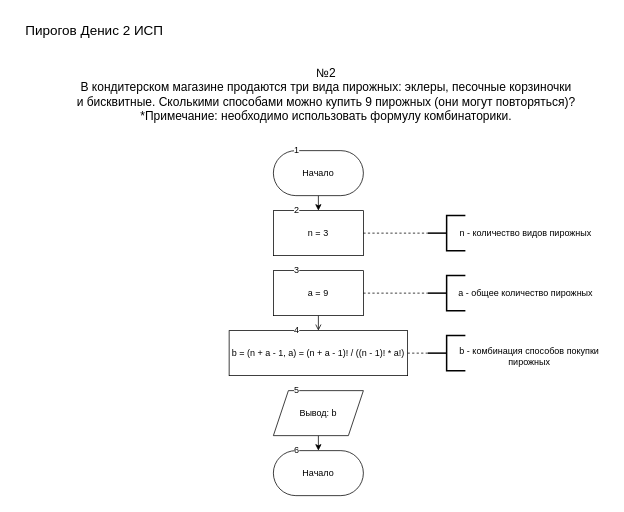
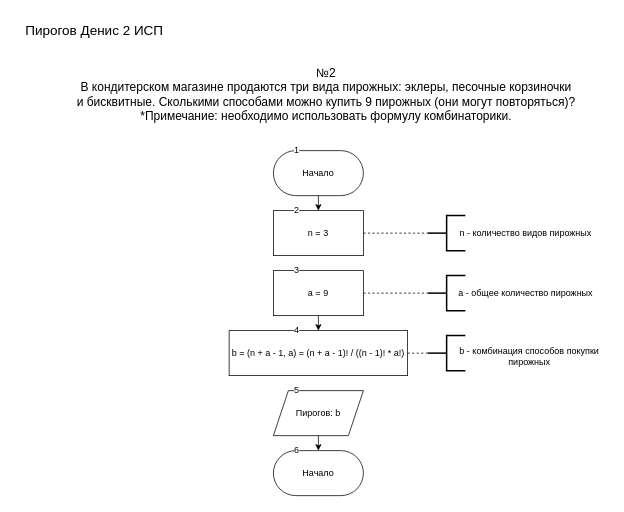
(318, 325) -> (318, 324)
(318, 413) -> (318, 413)
